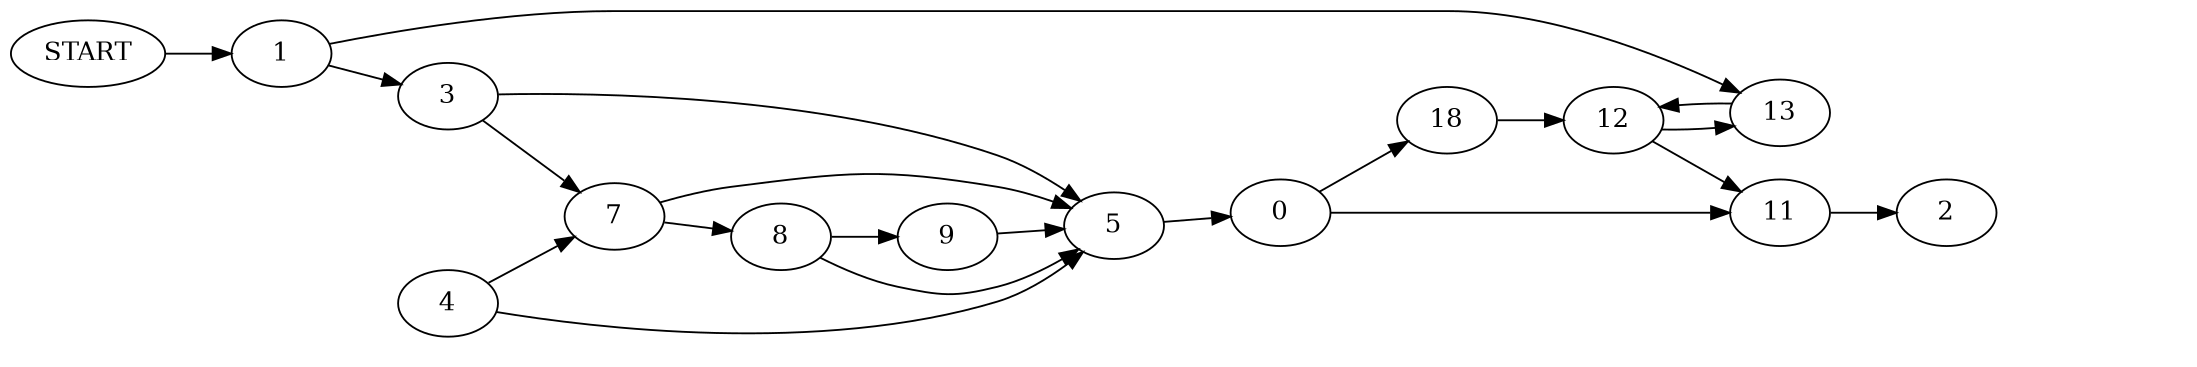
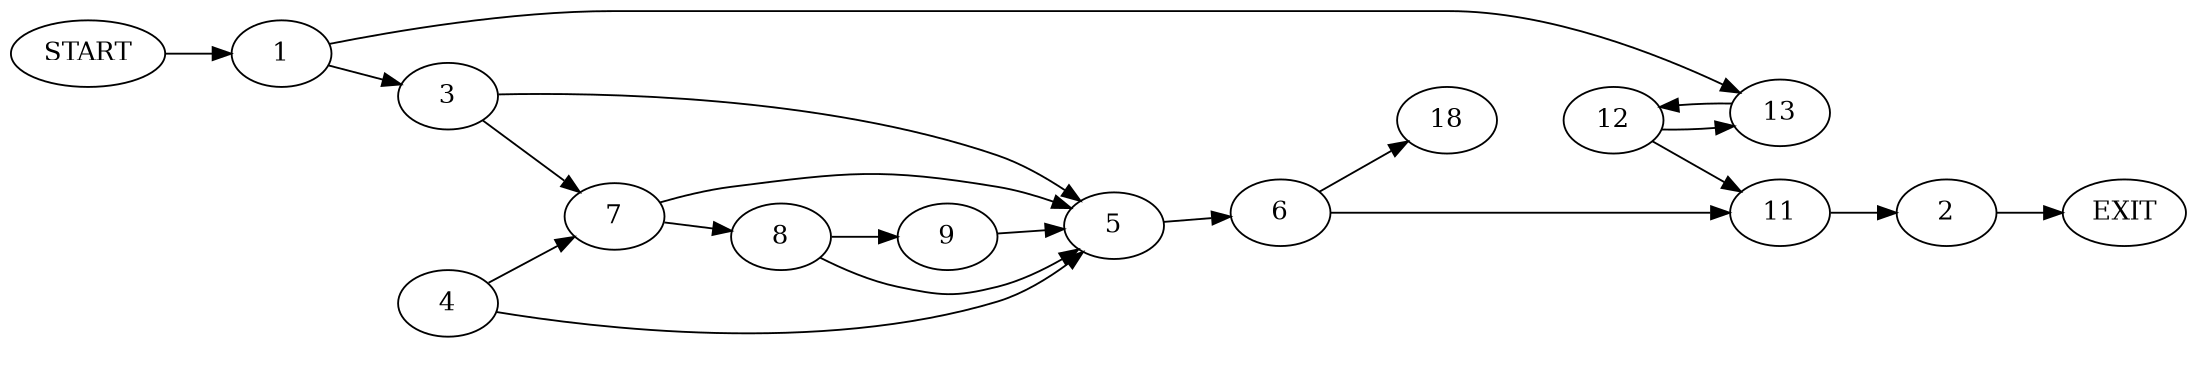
(1521, 120) -> none
(1281, 213) -> (1281, 213)
none -> (2124, 213)
